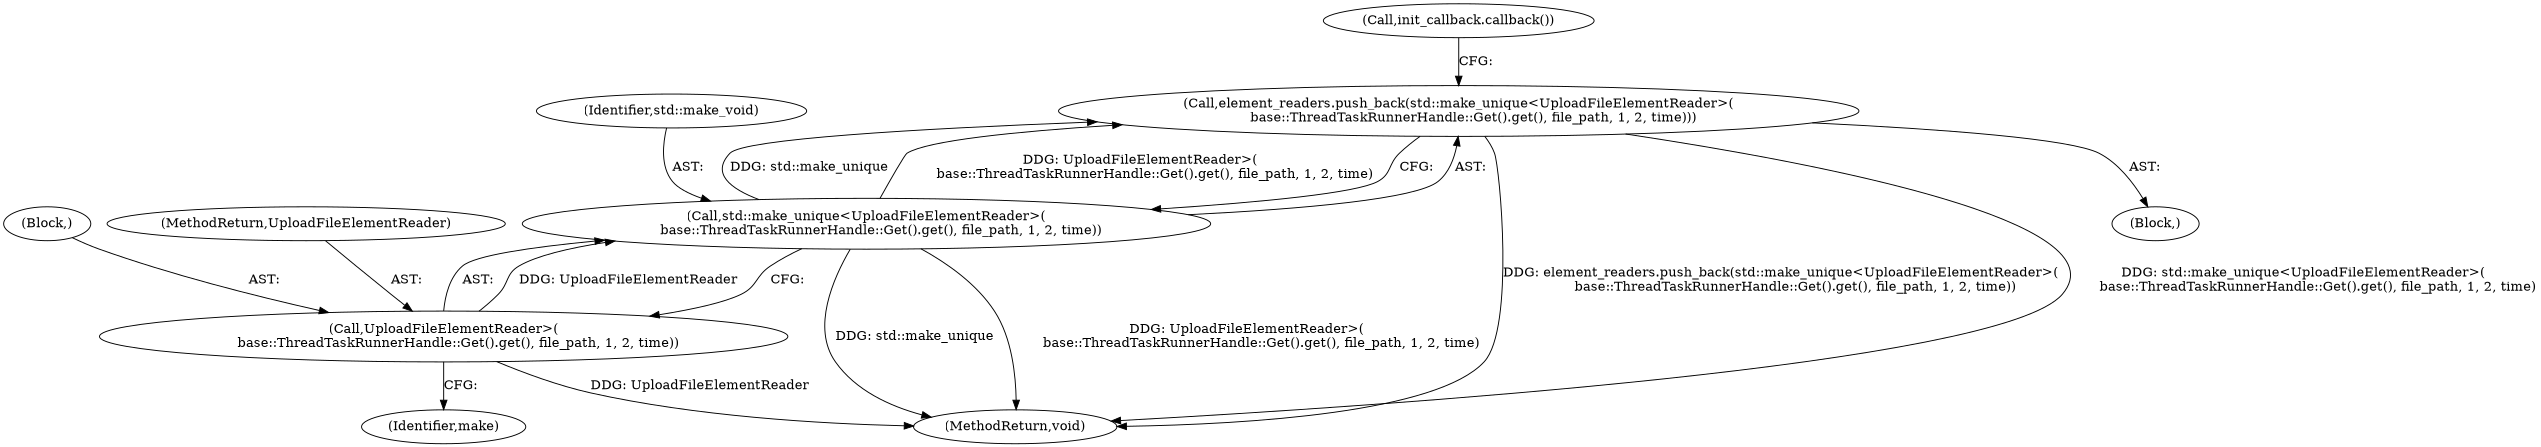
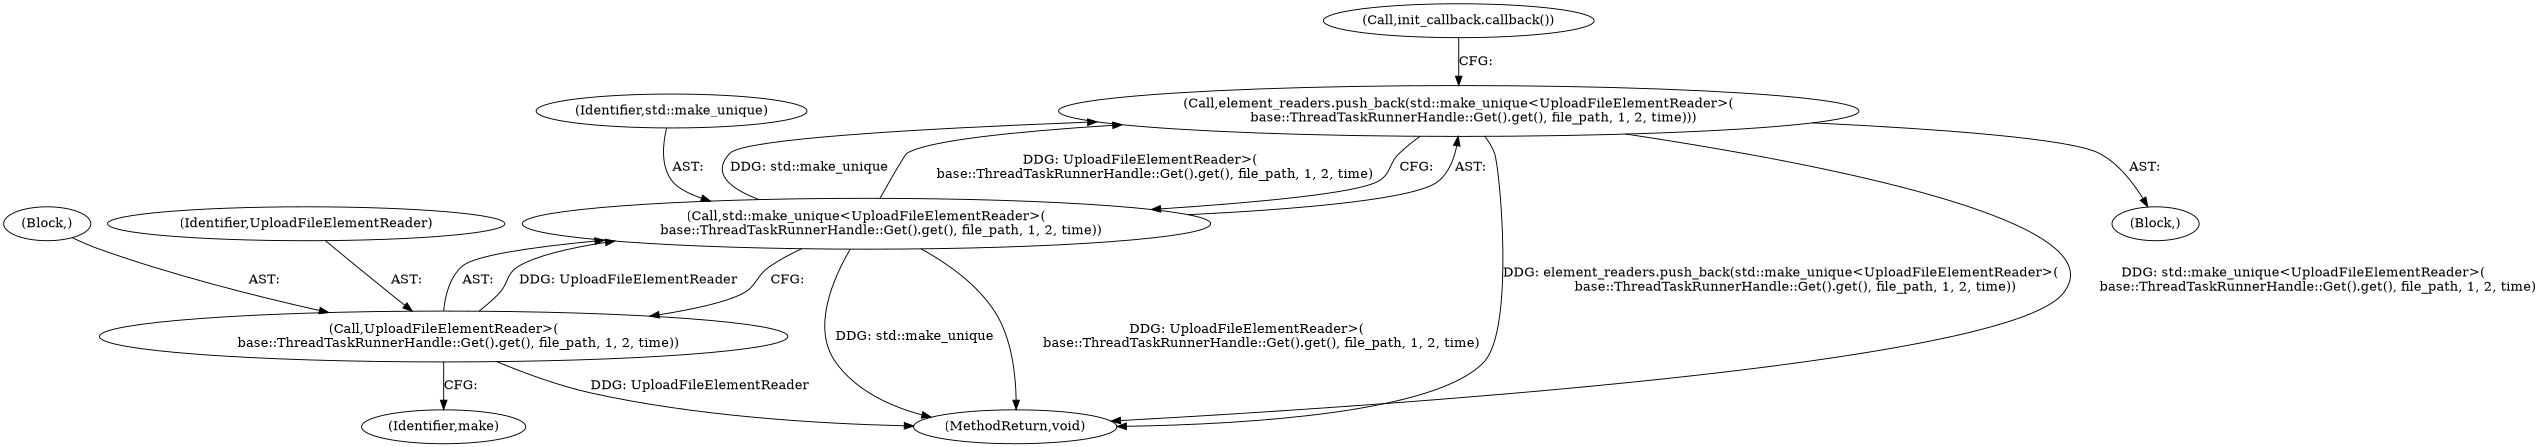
(672, 111) -> (672, 111)
(306, 224) -> (306, 224)
